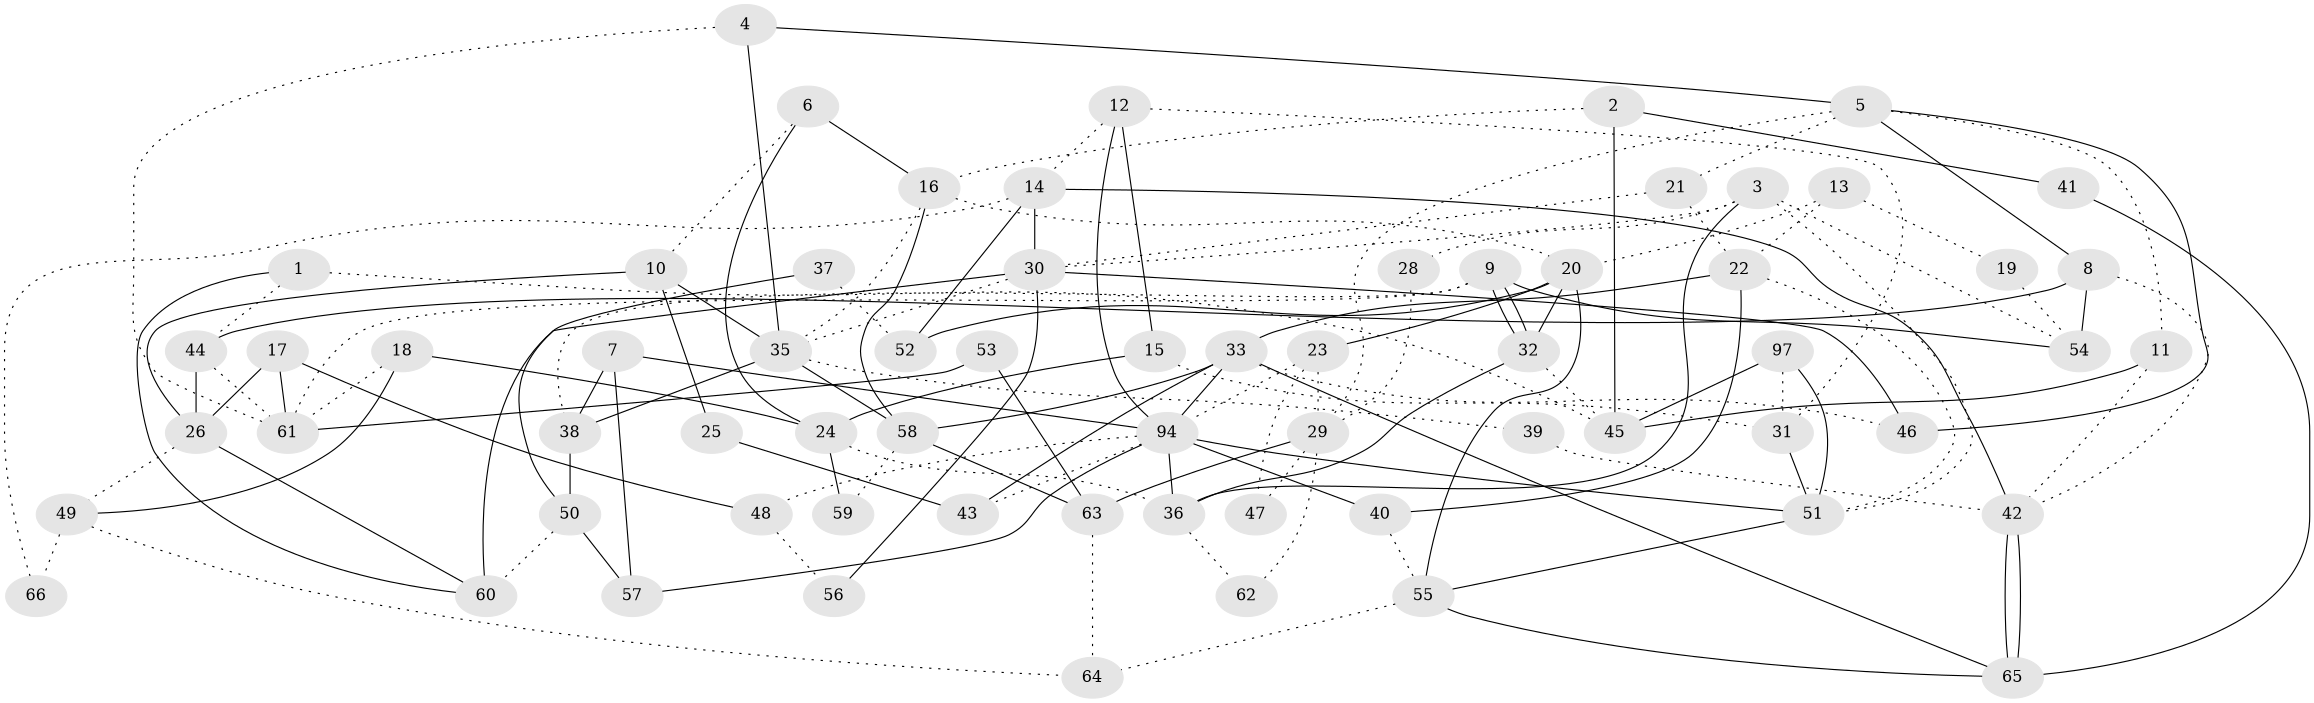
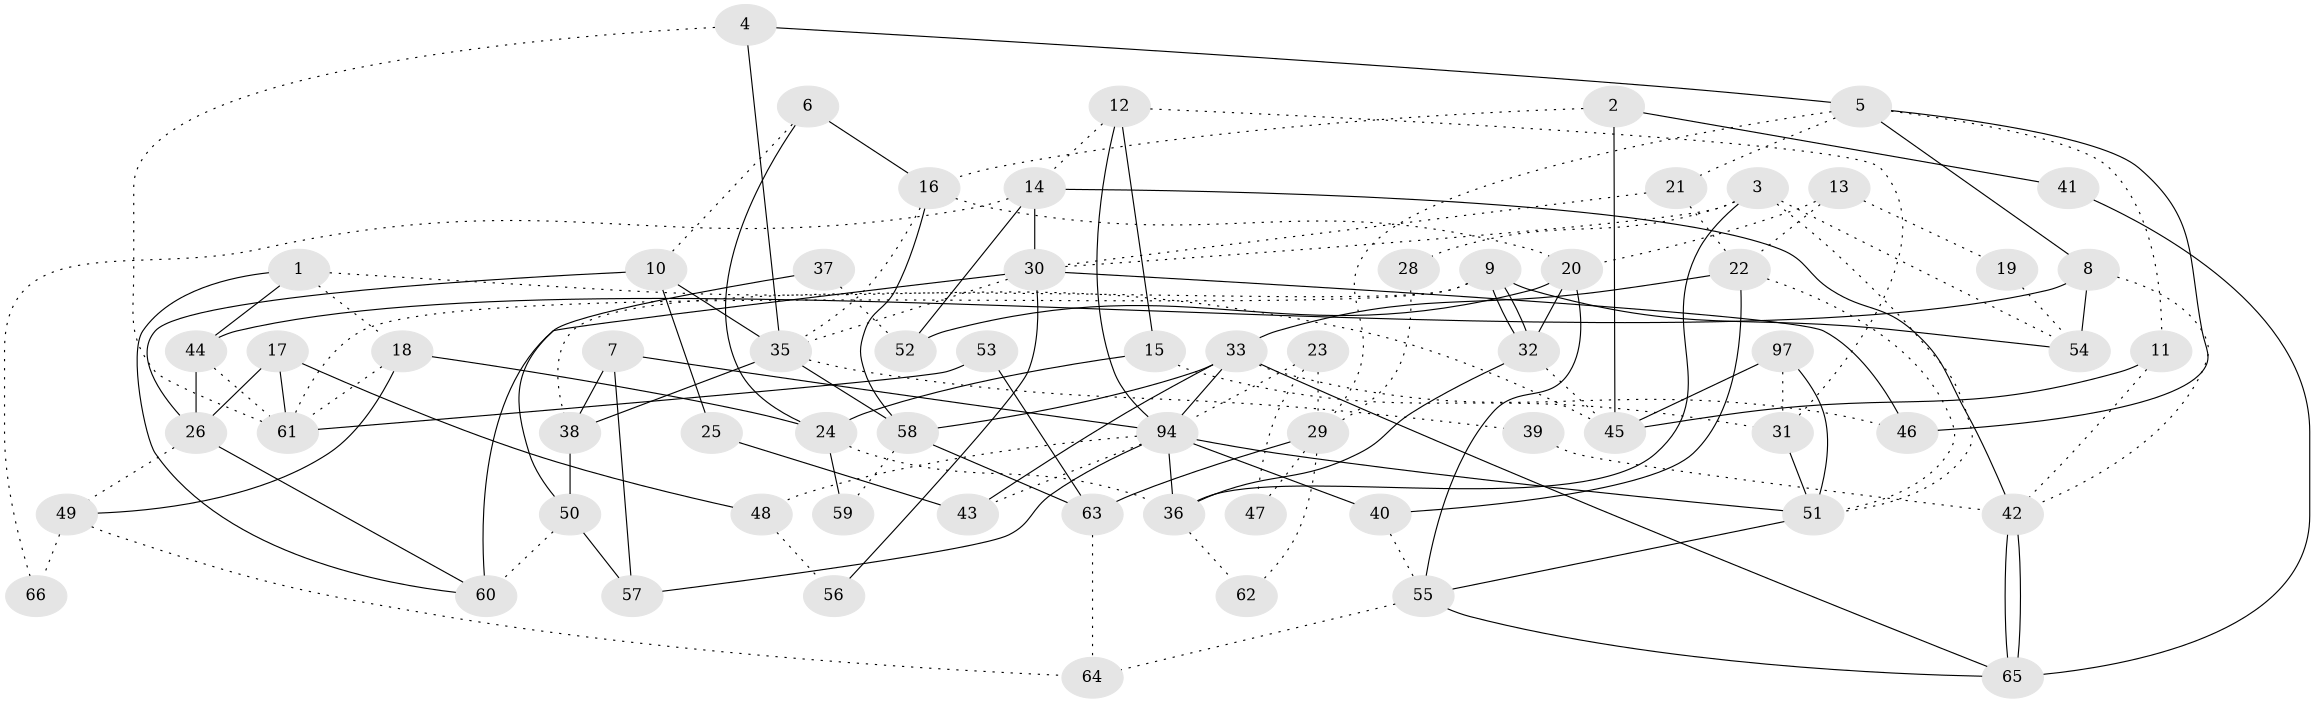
none -> (348, 308)
(246, 312) -> (246, 312)
(1464, 313) -> none
